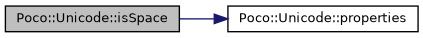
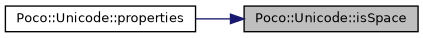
(197, 19) -> (213, 19)
